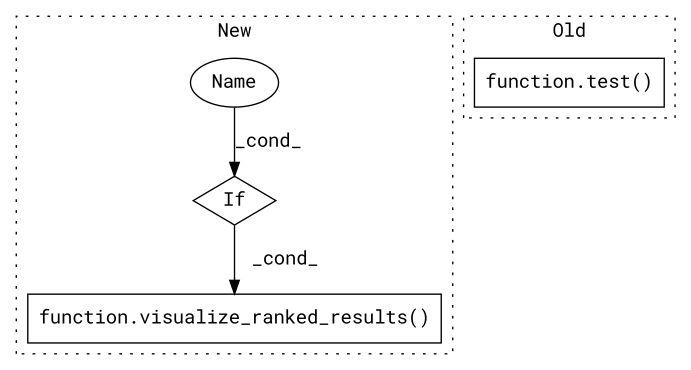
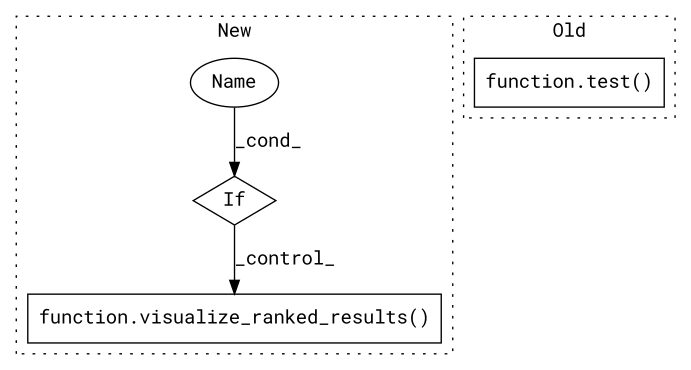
(285, 260) -> (285, 260)
